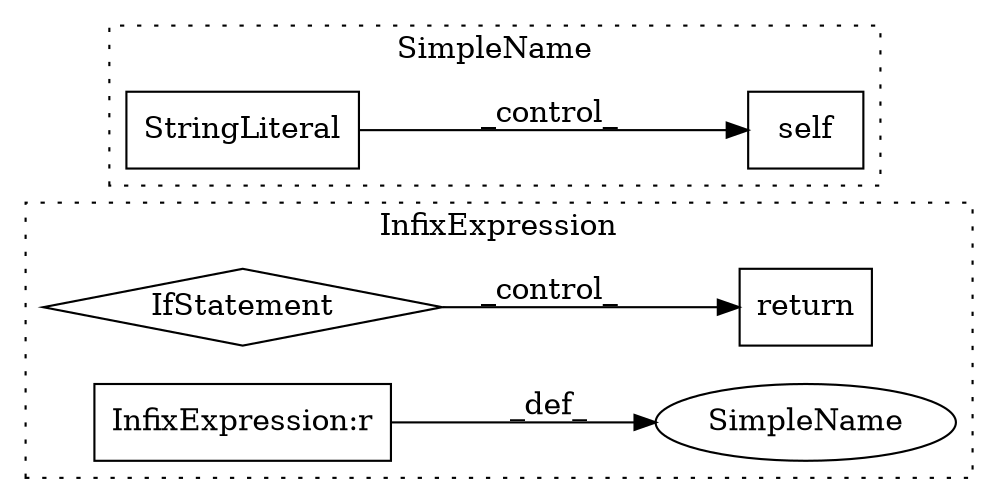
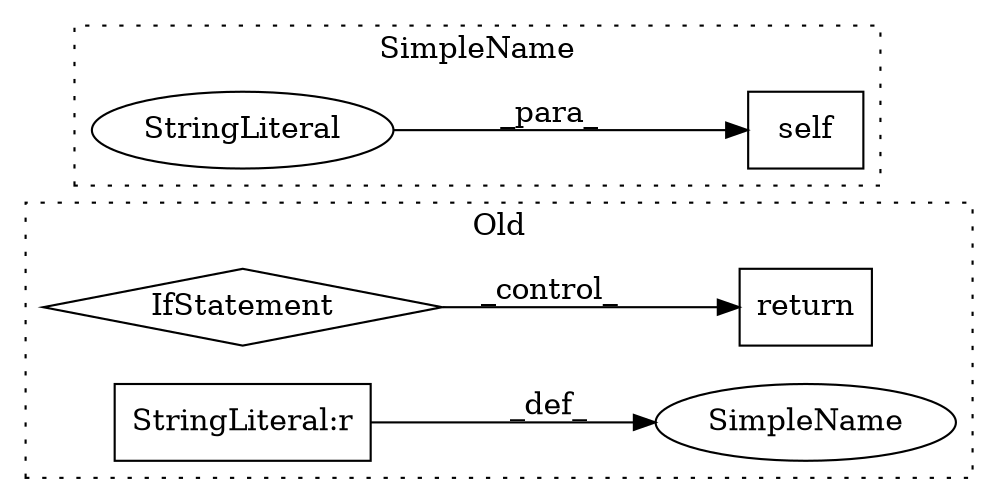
(549, 114) -> (549, 114)
(243, 130) -> (243, 130)
(499, 227) -> (499, 227)
(243, 422) -> (243, 422)
